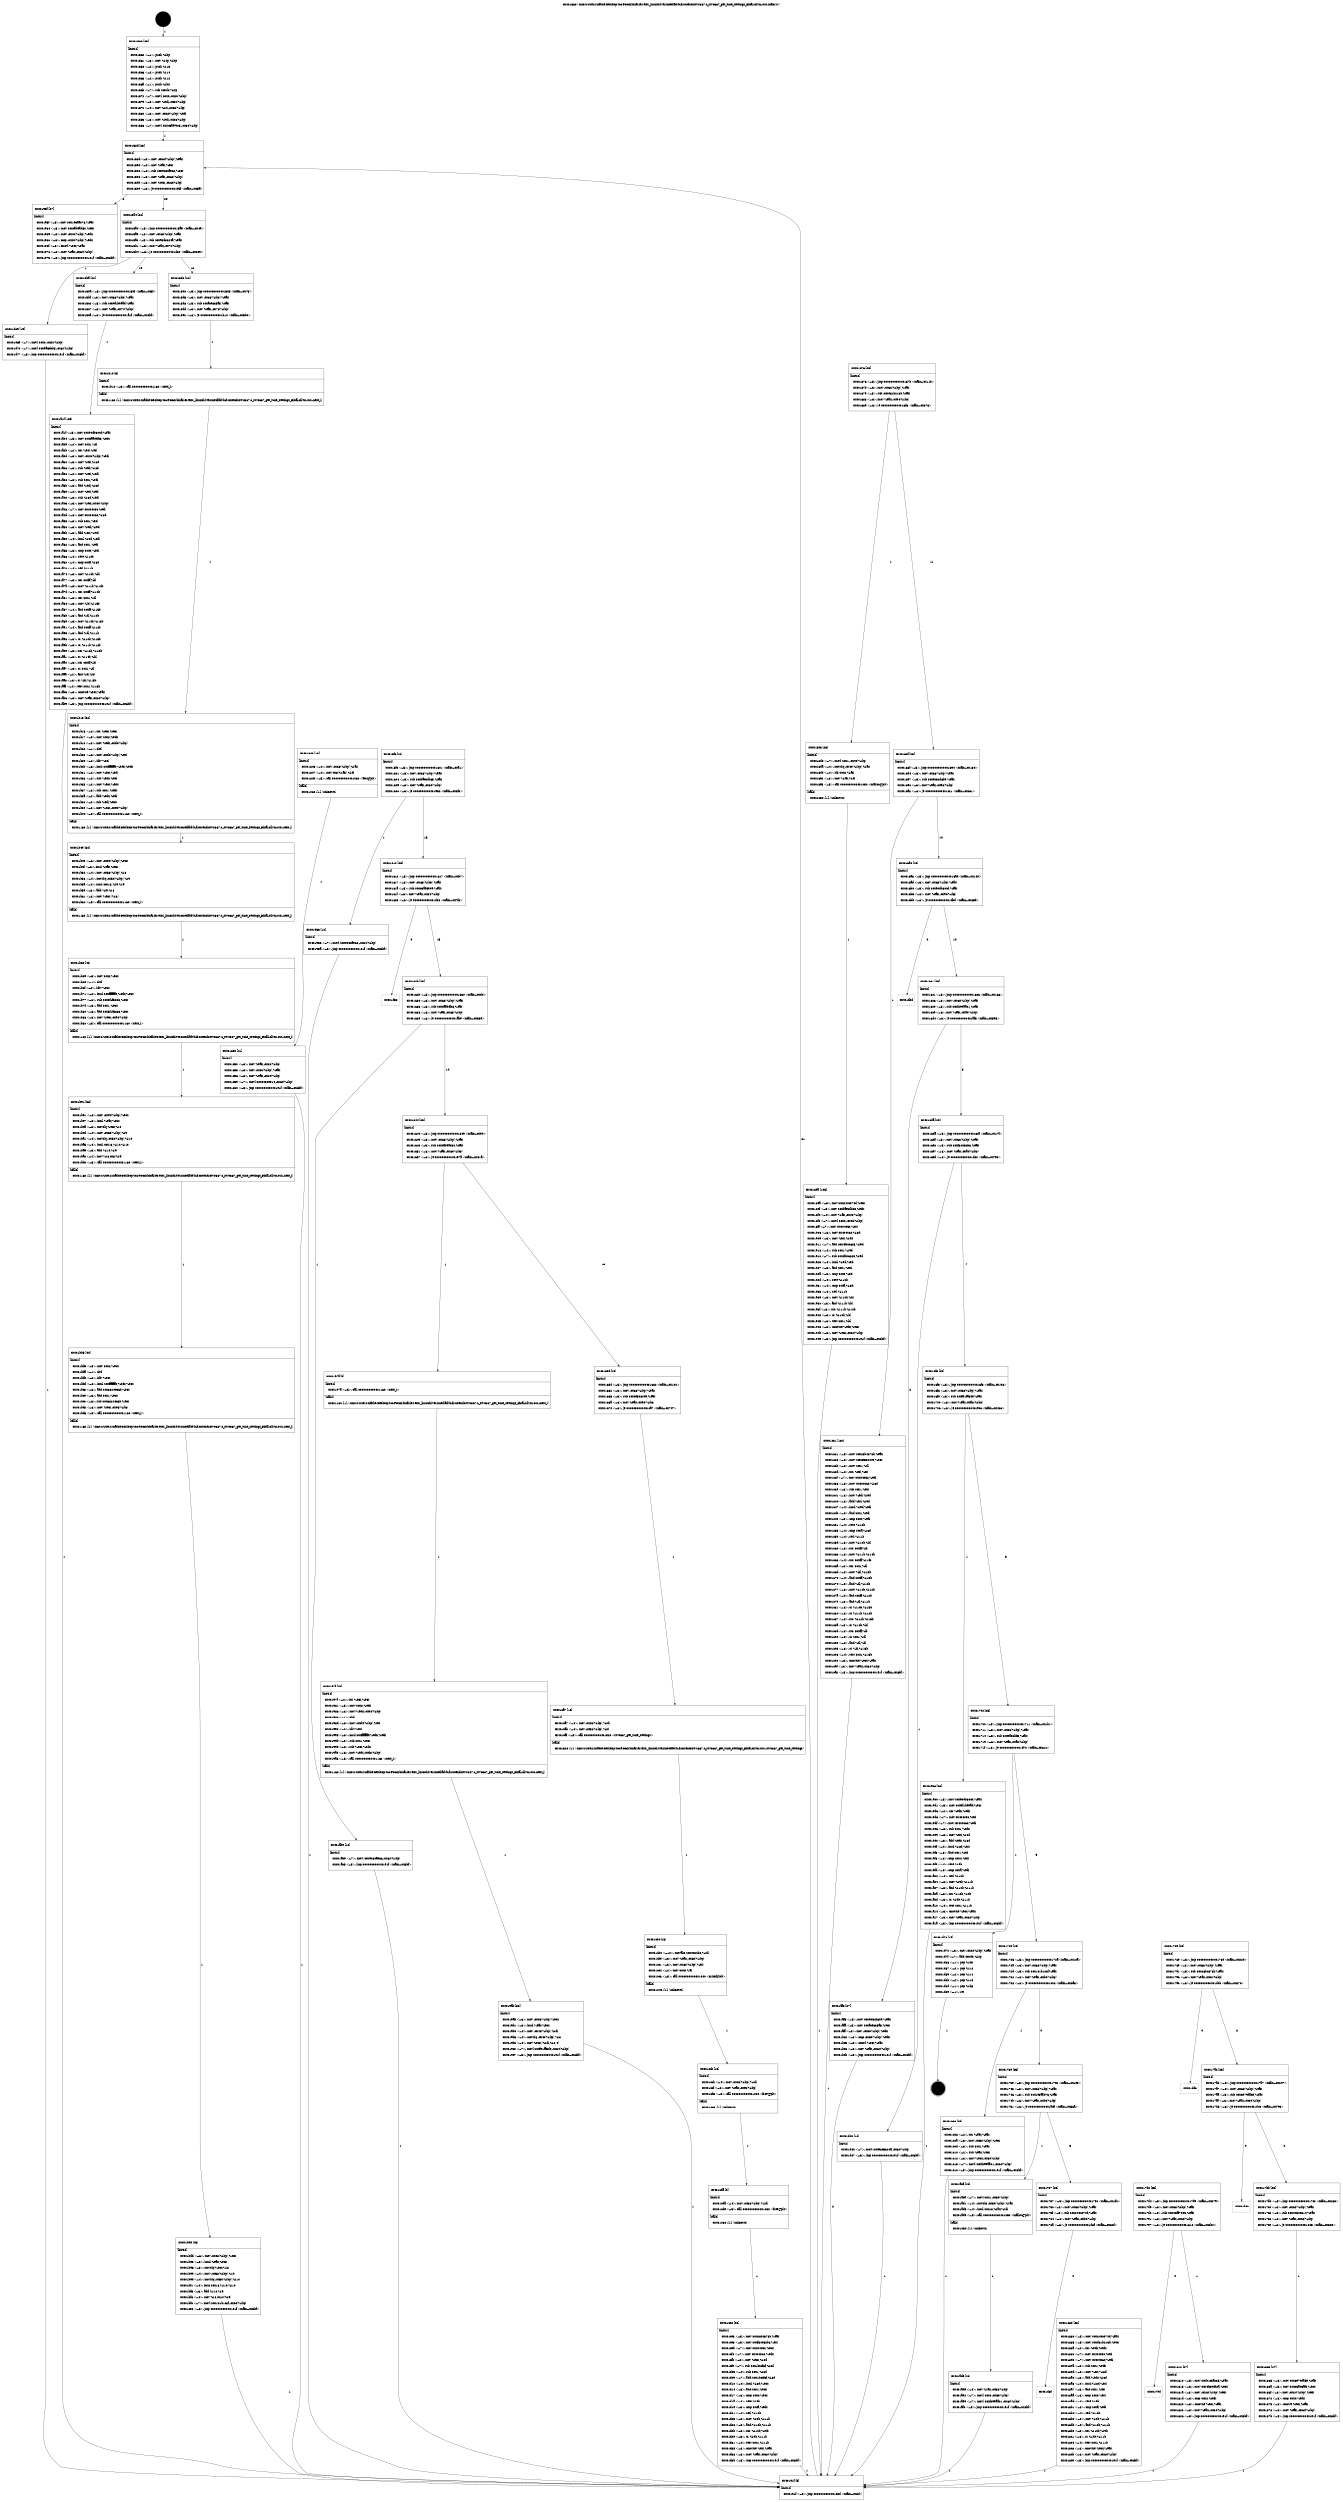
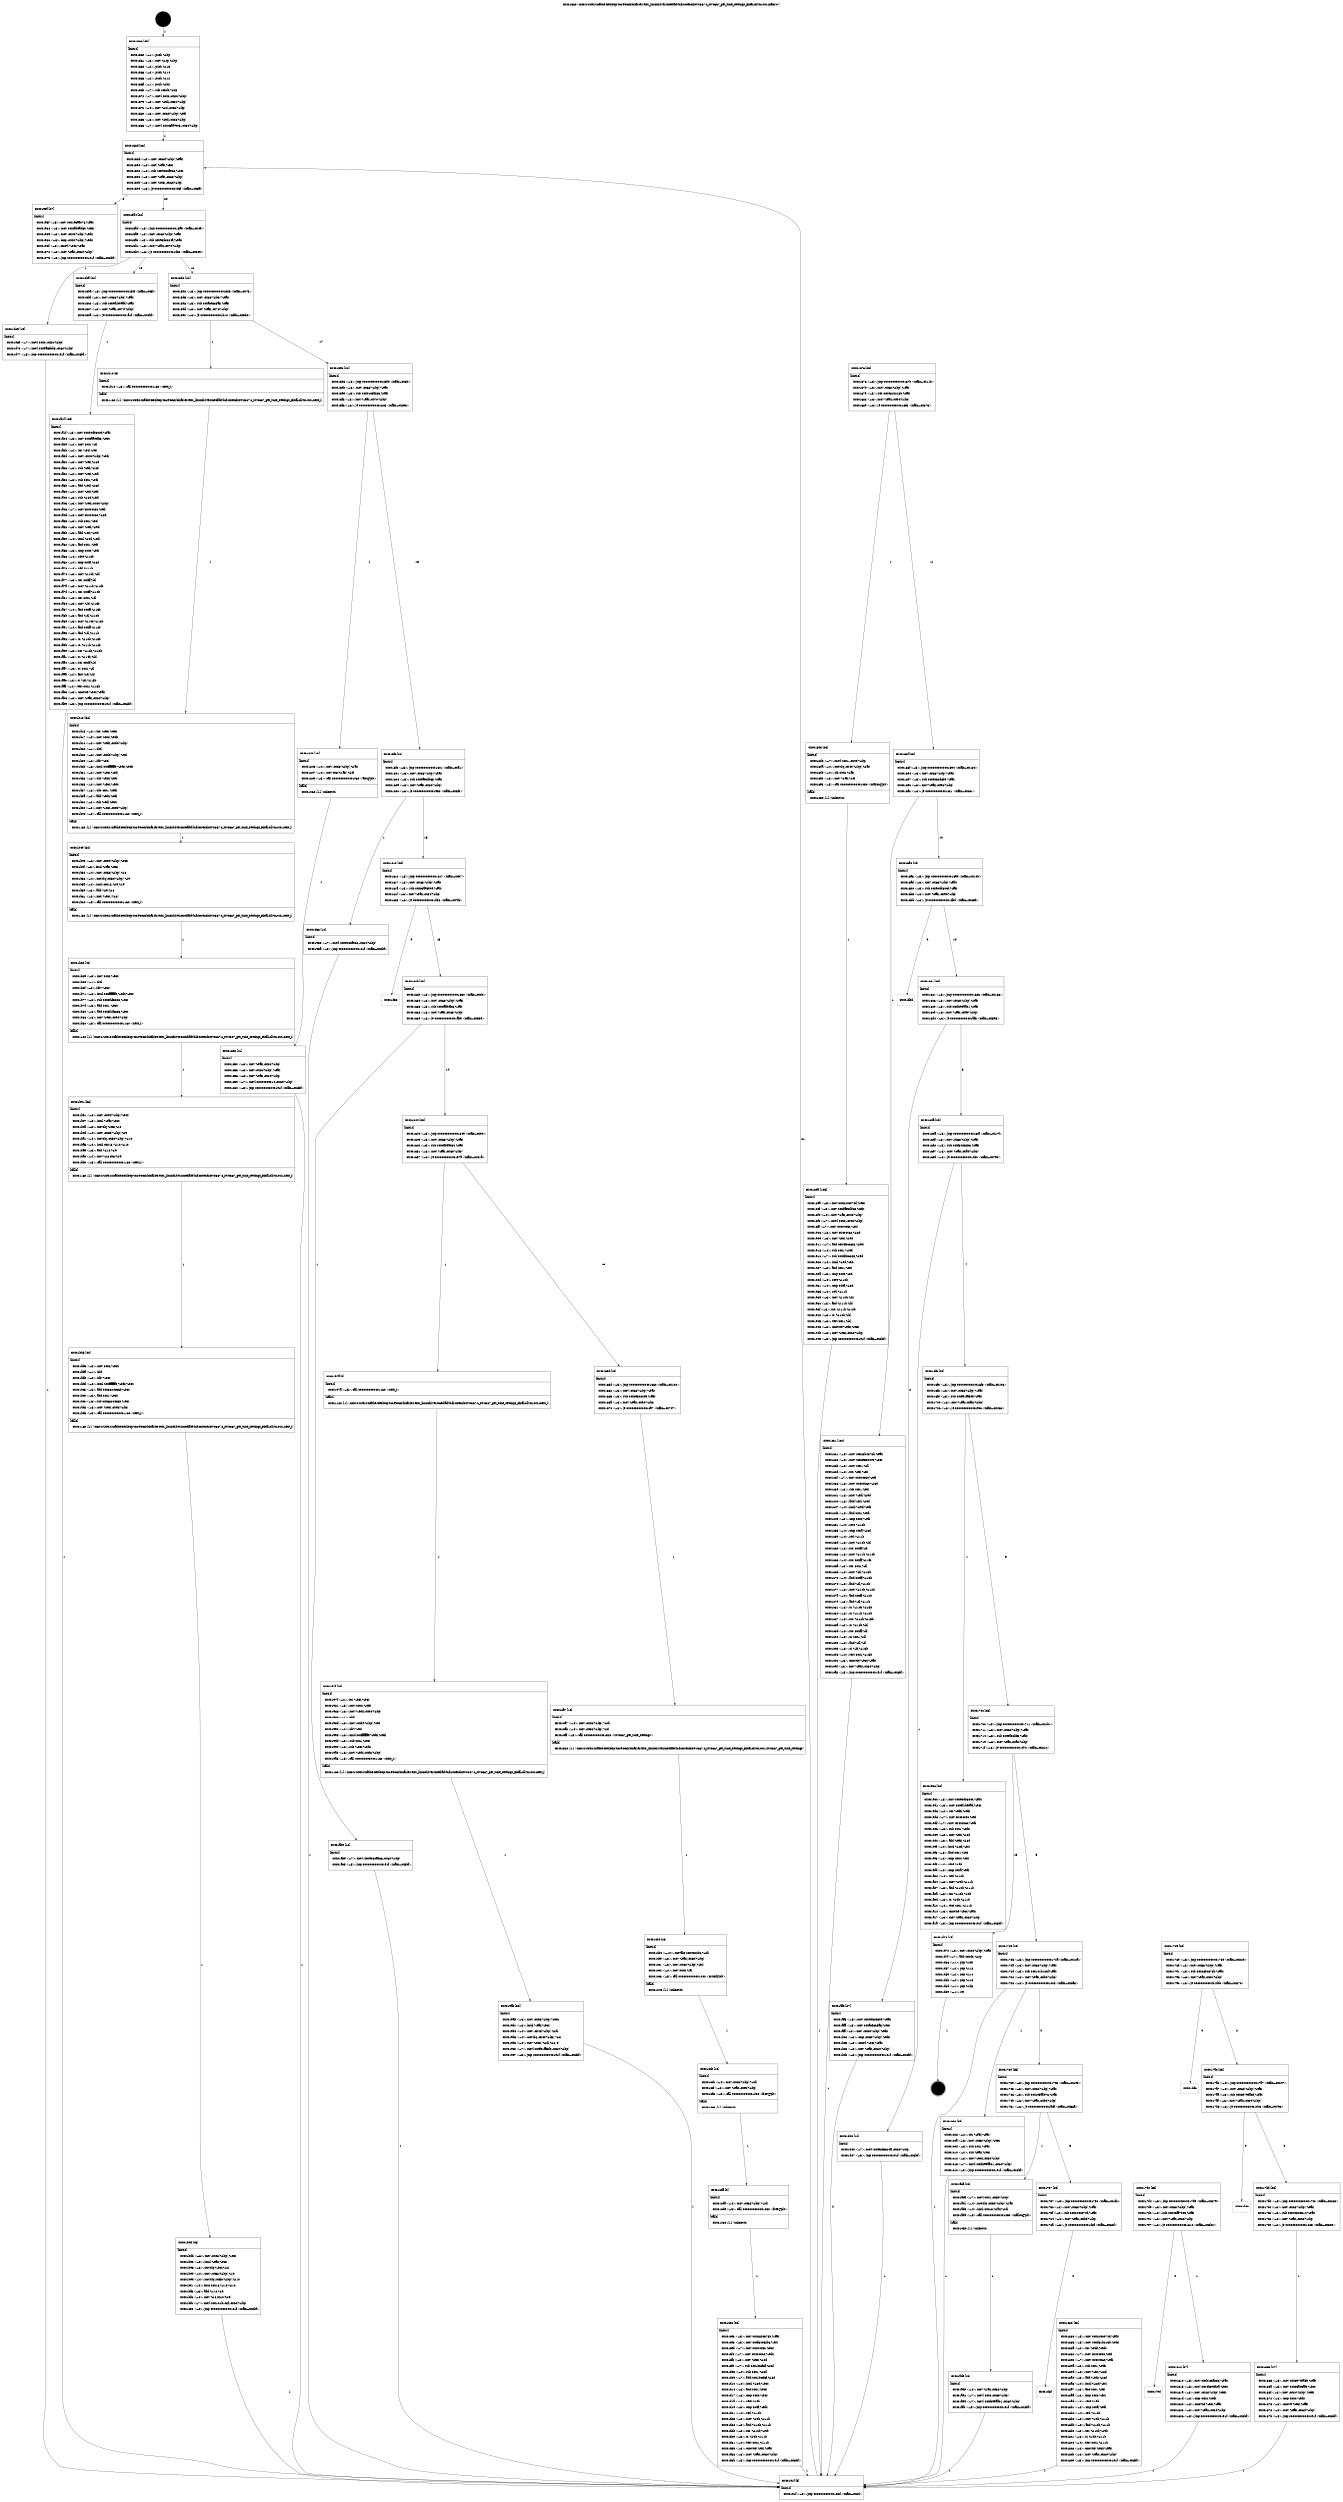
none -> (370, 387)
(1015, 1855) -> (1015, 1855)
(920, 2210) -> (934, 2253)
